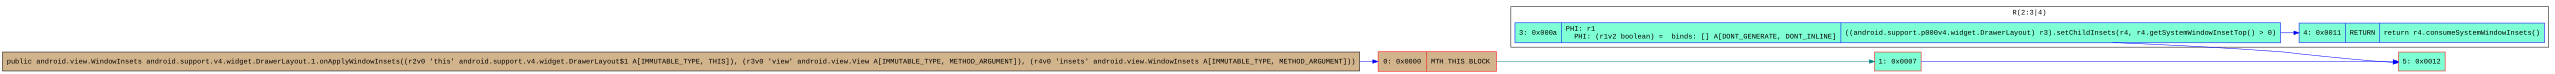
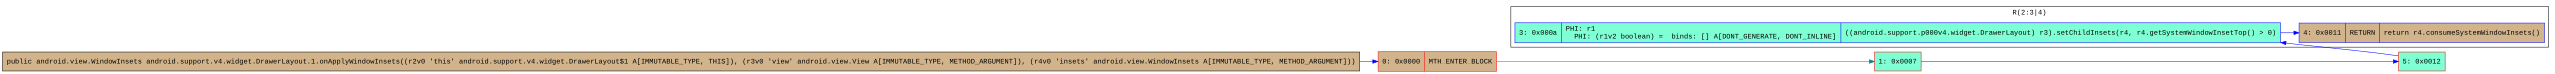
(2422, 33) -> (2422, 33)
(2260, 50) -> (2353, 50)
(1461, 61) -> (1461, 61)
